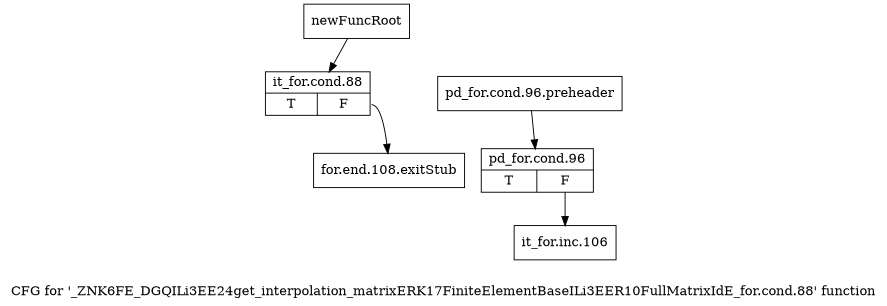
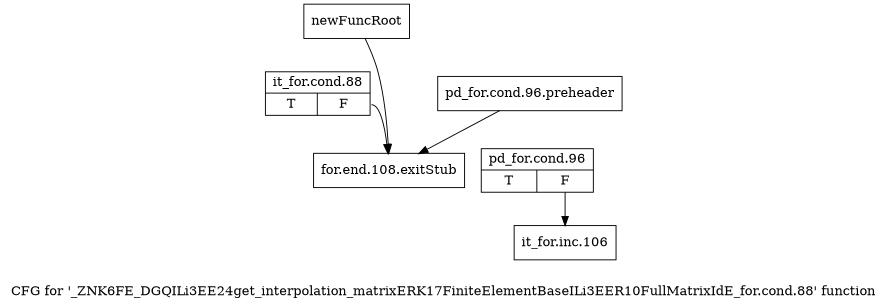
(341, 51) -> (382, 90)
(533, 125) -> (464, 130)
